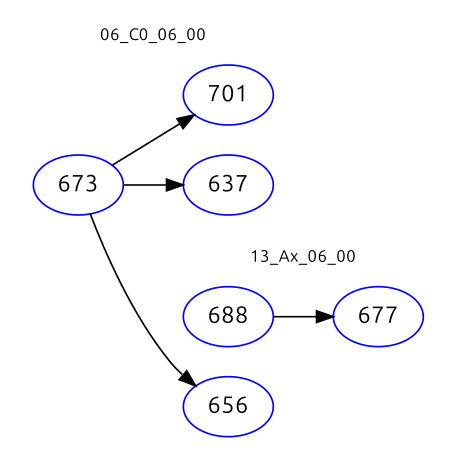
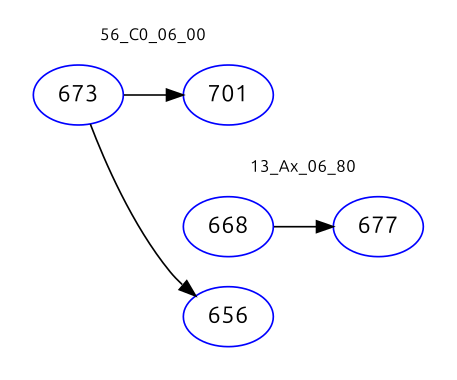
(153, 36) -> (153, 36)
(228, 185) -> none
(303, 258) -> (303, 168)
(228, 317) -> (228, 227)
